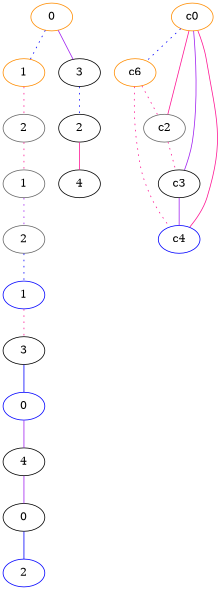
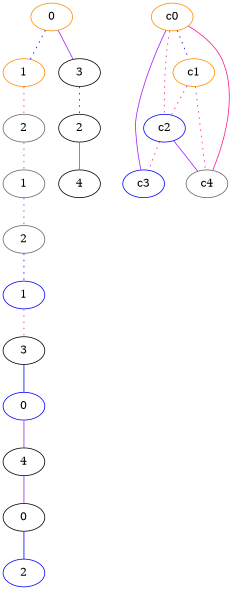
(135, 73) -> (194, 73)
(178, 73) -> (165, 72)
(164, 128) -> (164, 128)
(179, 184) -> (144, 184)
(179, 212) -> (186, 156)
(179, 239) -> (207, 184)
